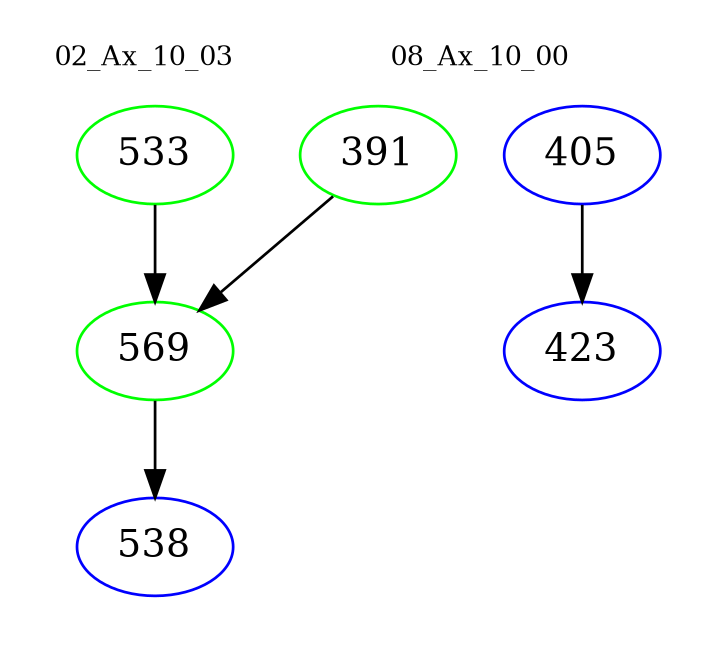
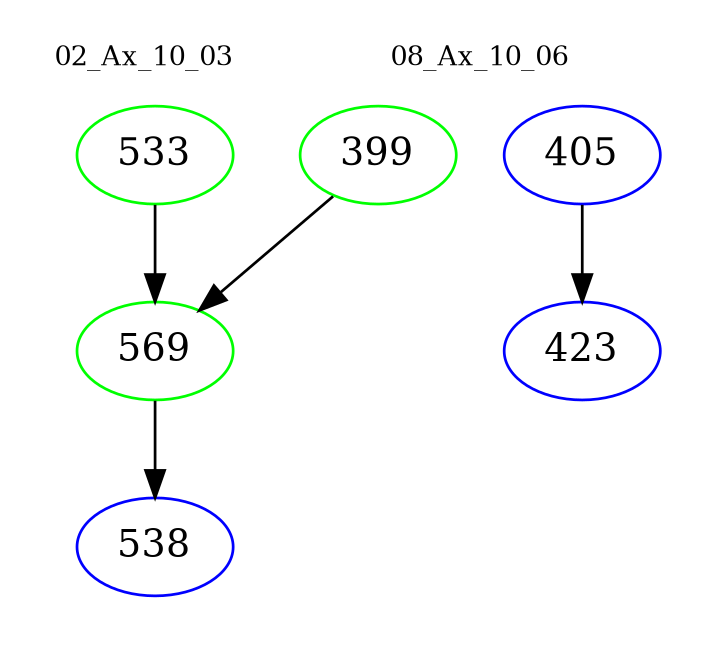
(480, 58) -> (480, 58)
(378, 155) -> (378, 155)
